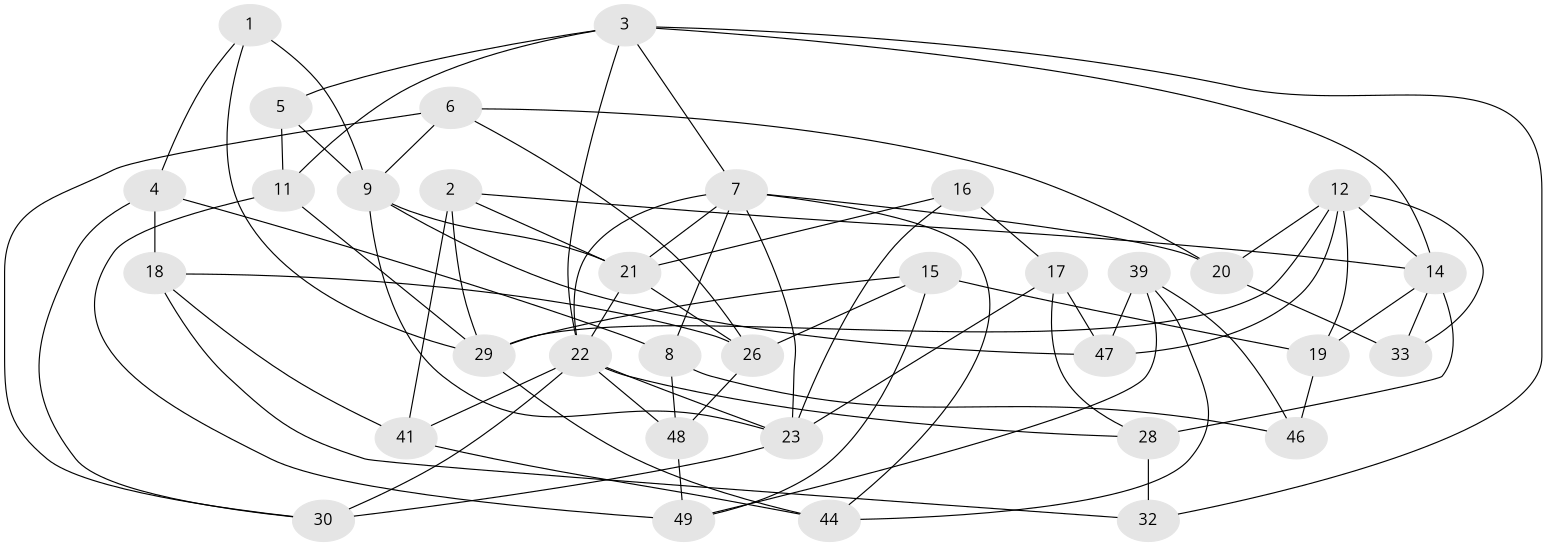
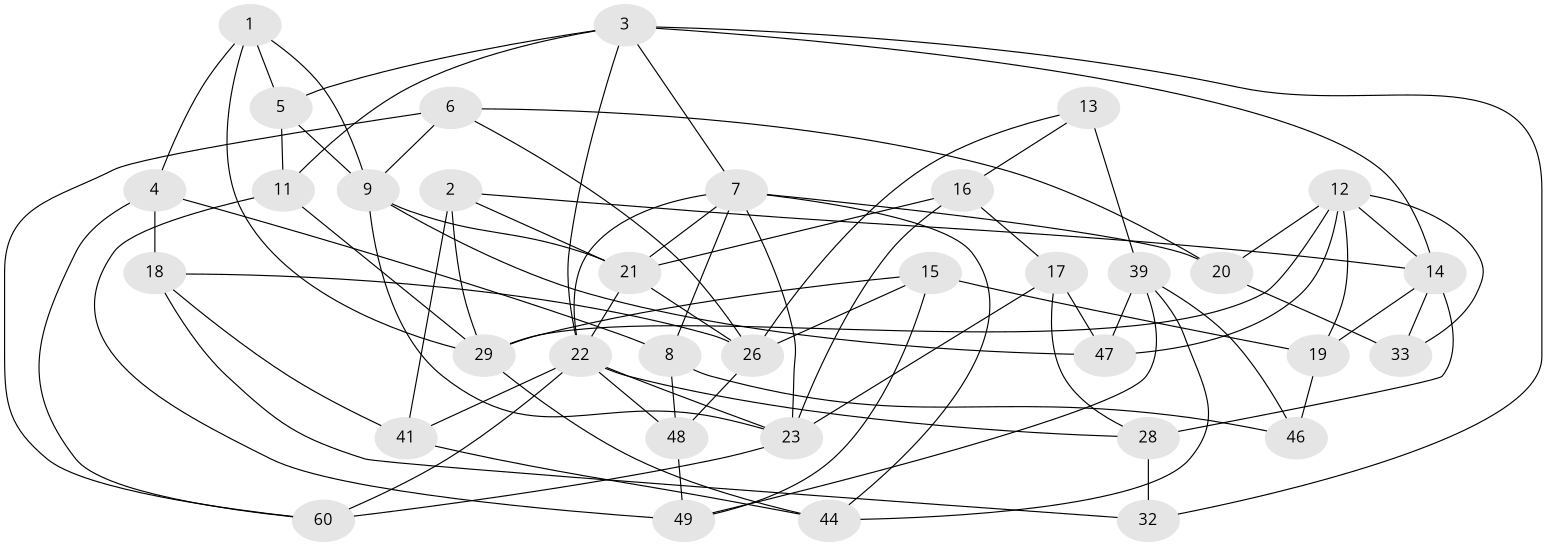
none -> (266, 66)
none -> (1089, 108)
(324, 521) -> (324, 521)
